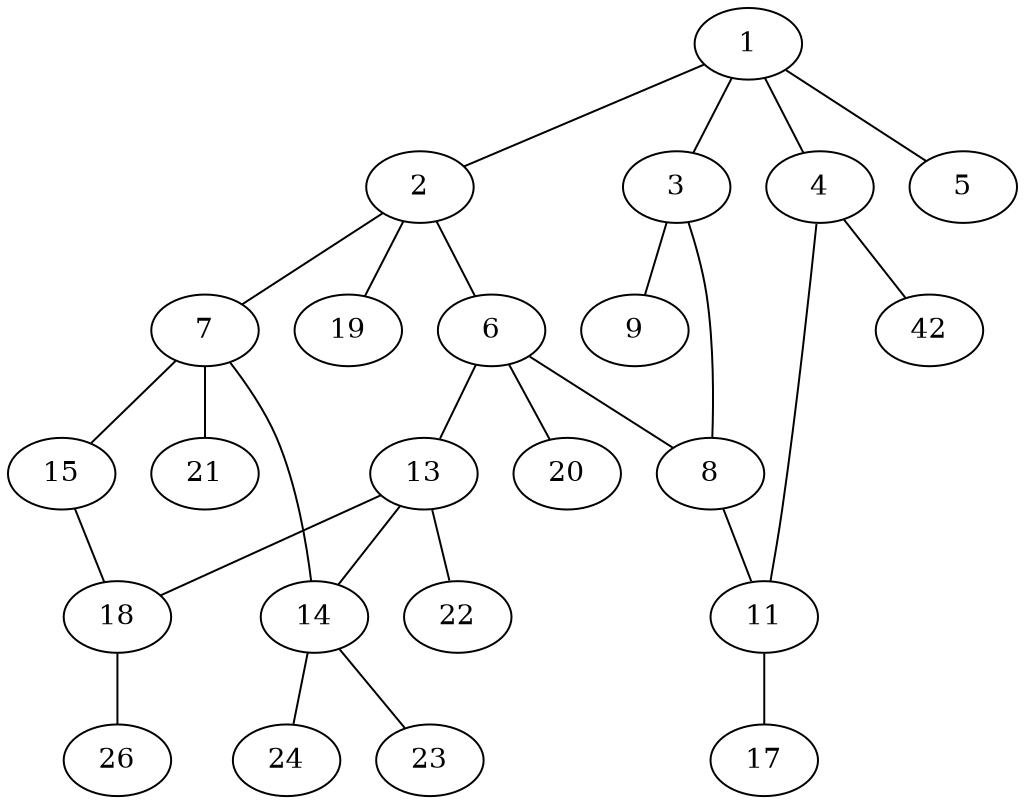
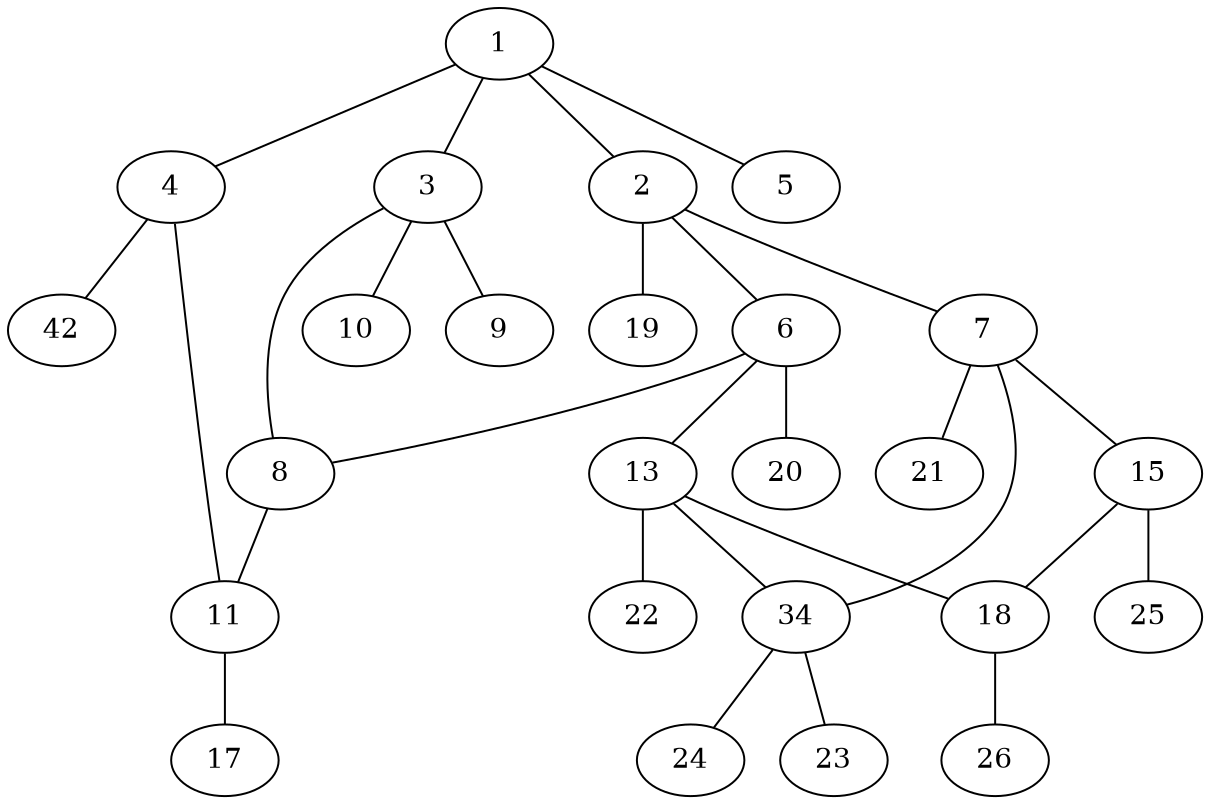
none -> (356, 330)
(314, 617) -> (796, 617)
none -> (1148, 617)
